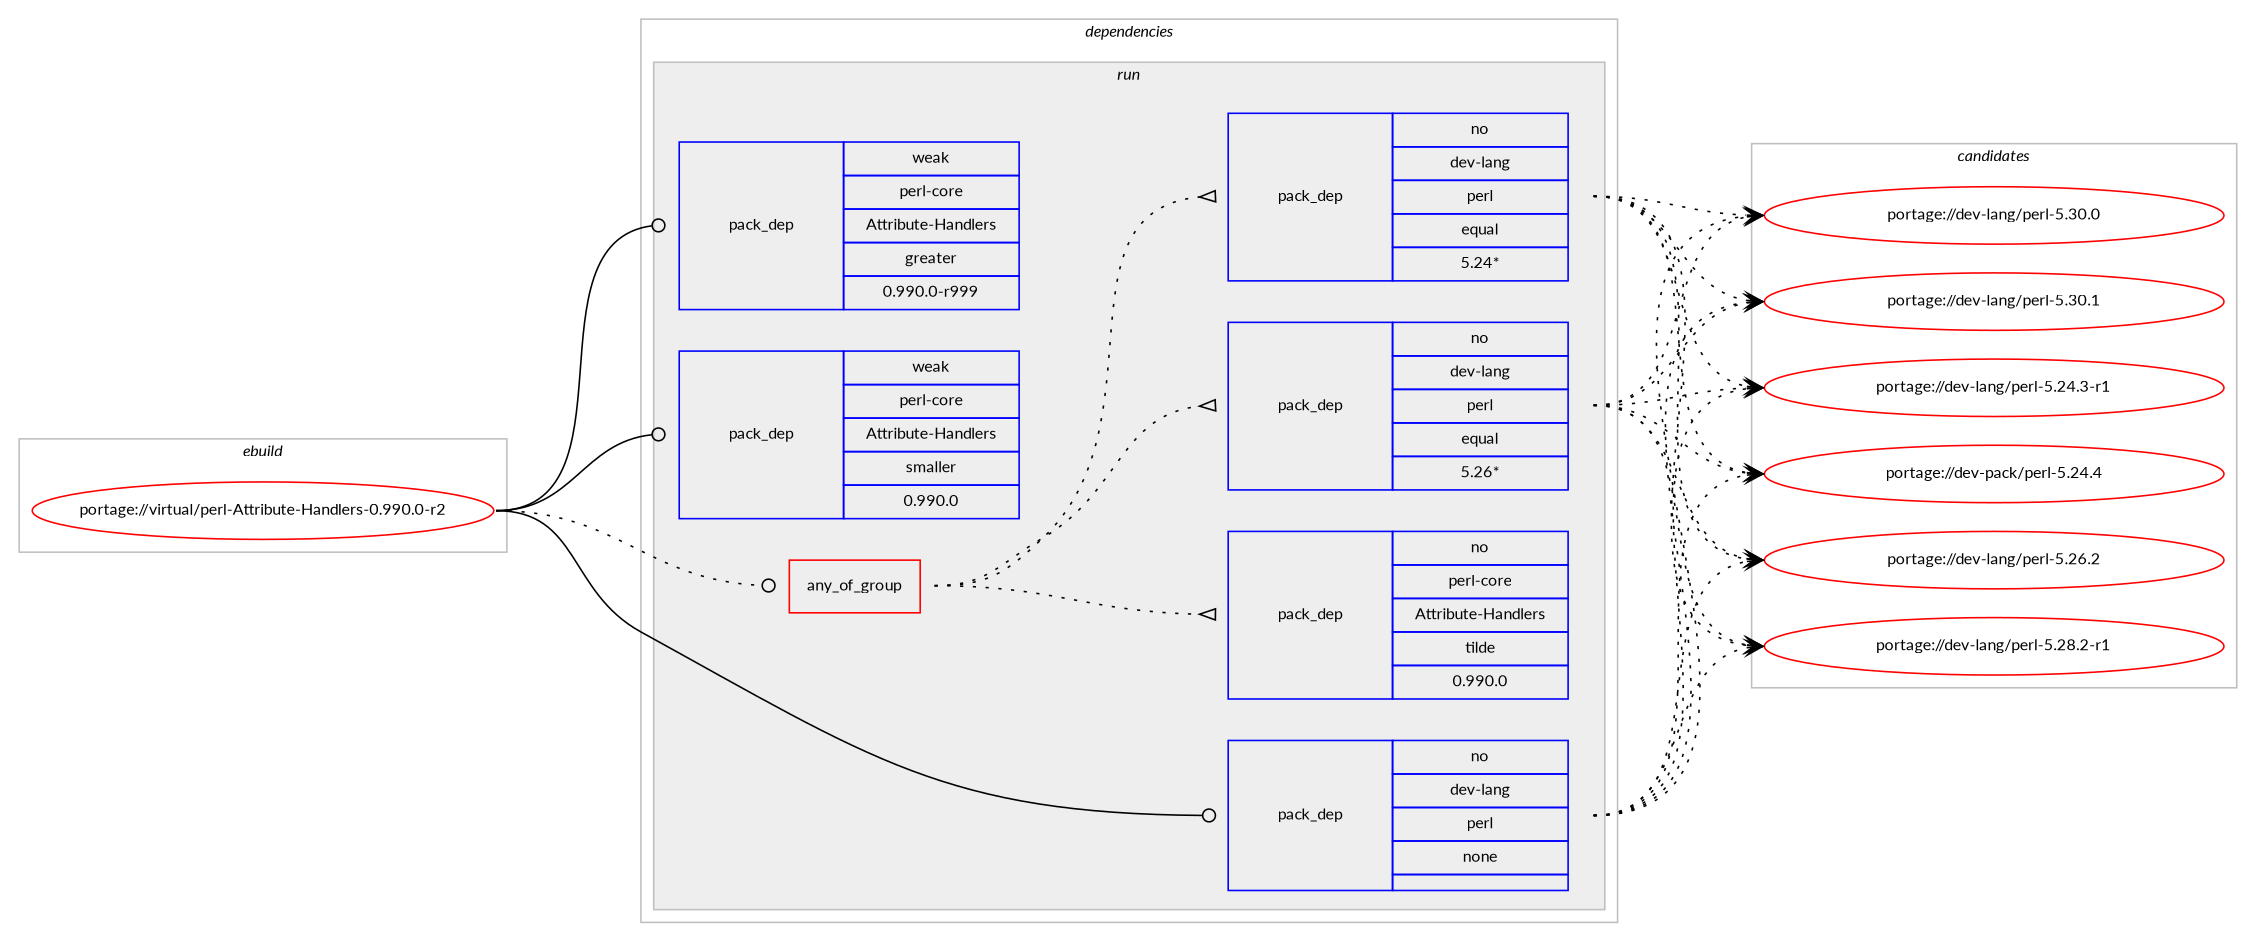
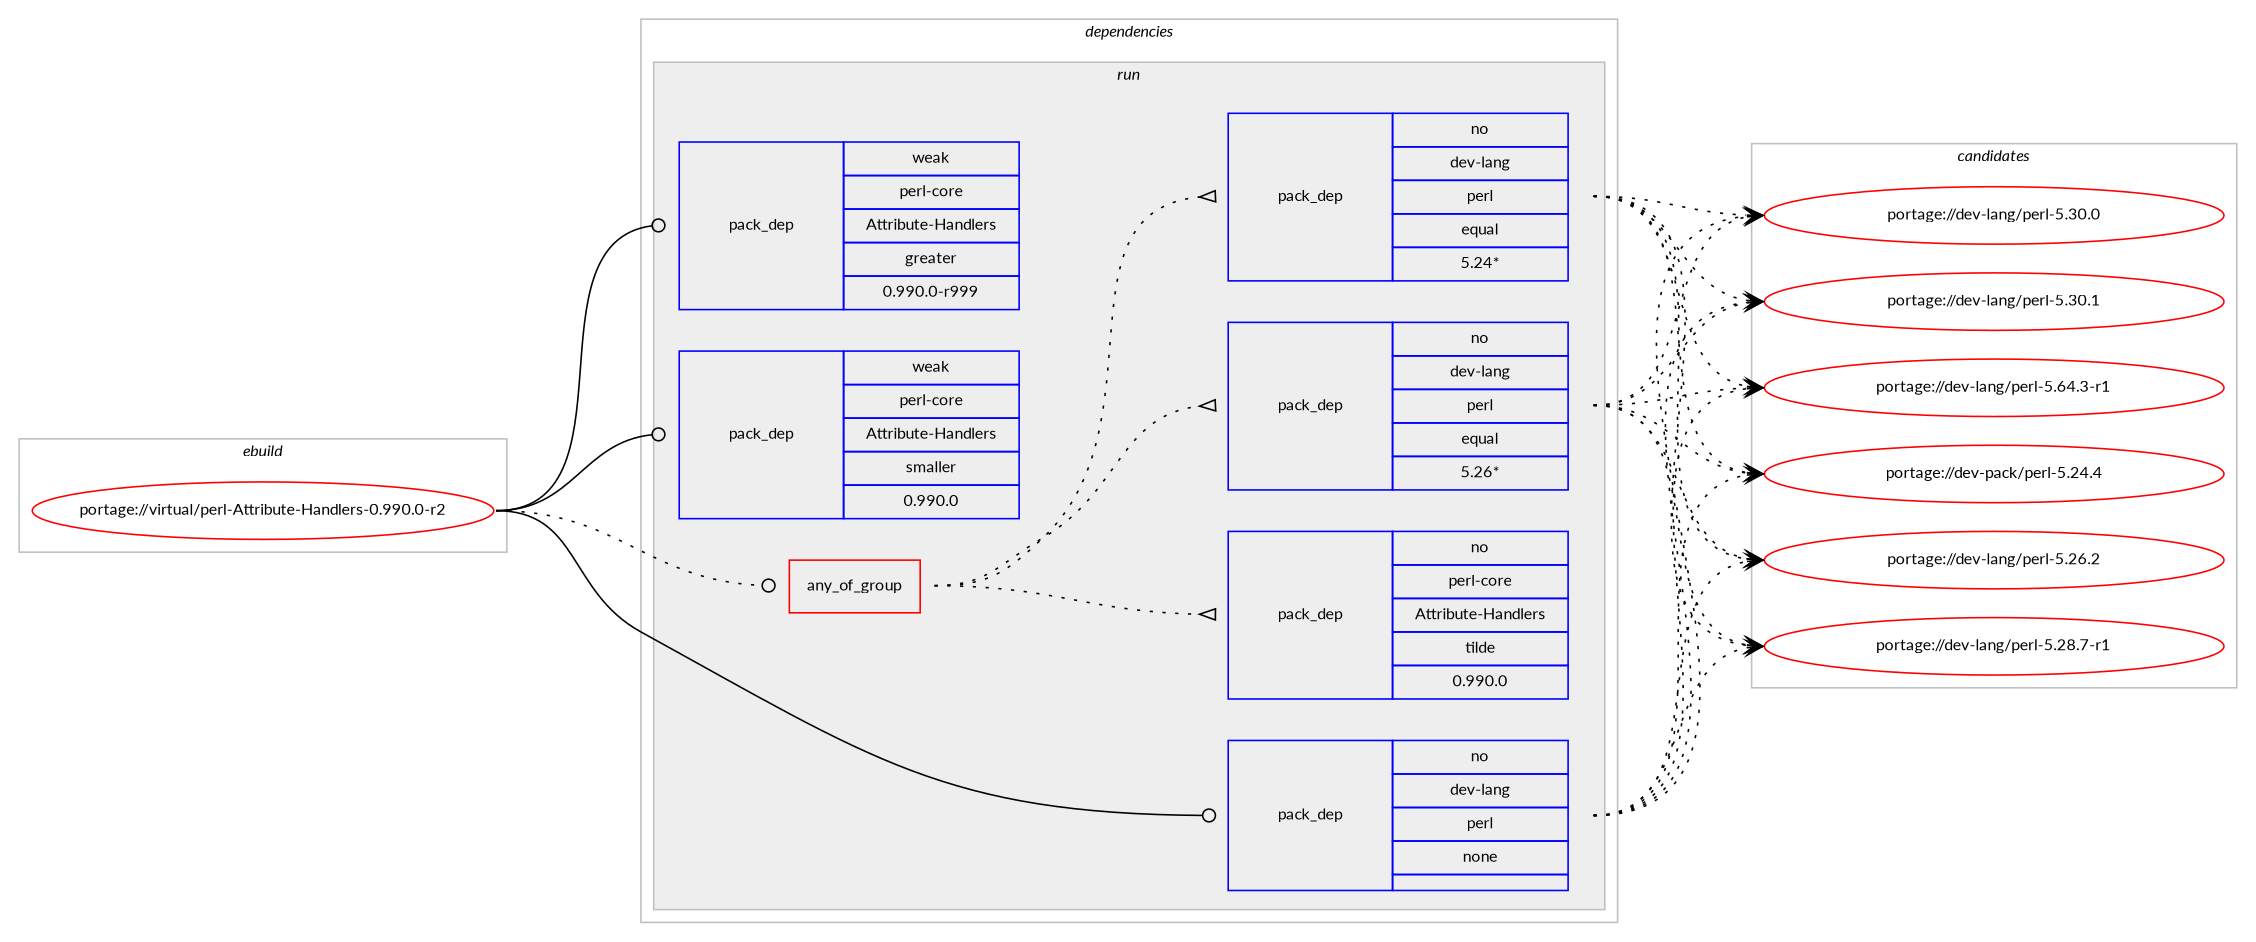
(1994, 388) -> (1994, 388)
(1994, 646) -> (1994, 646)
